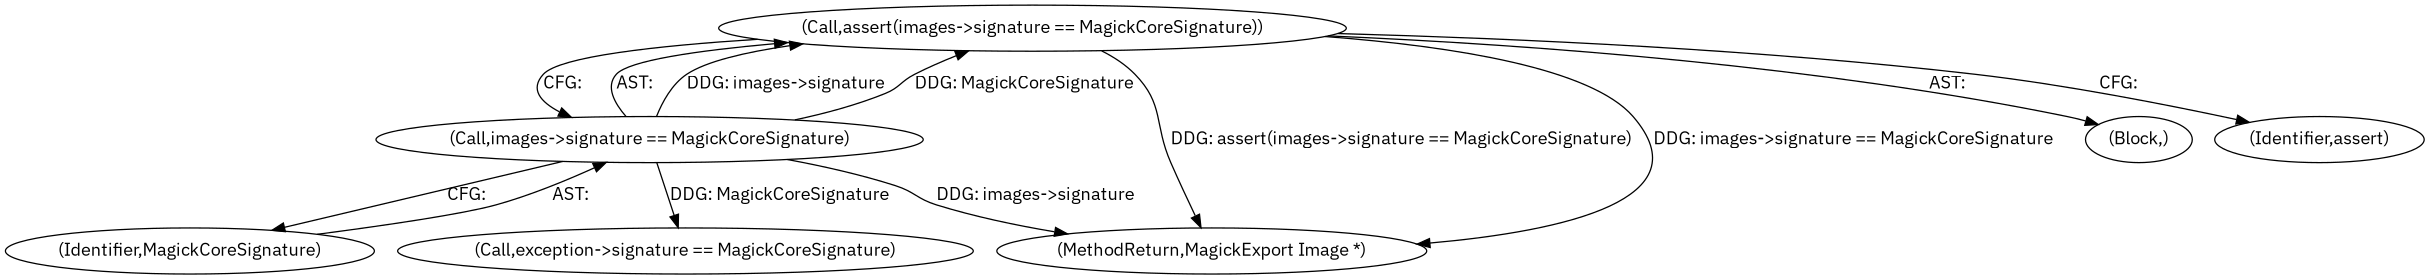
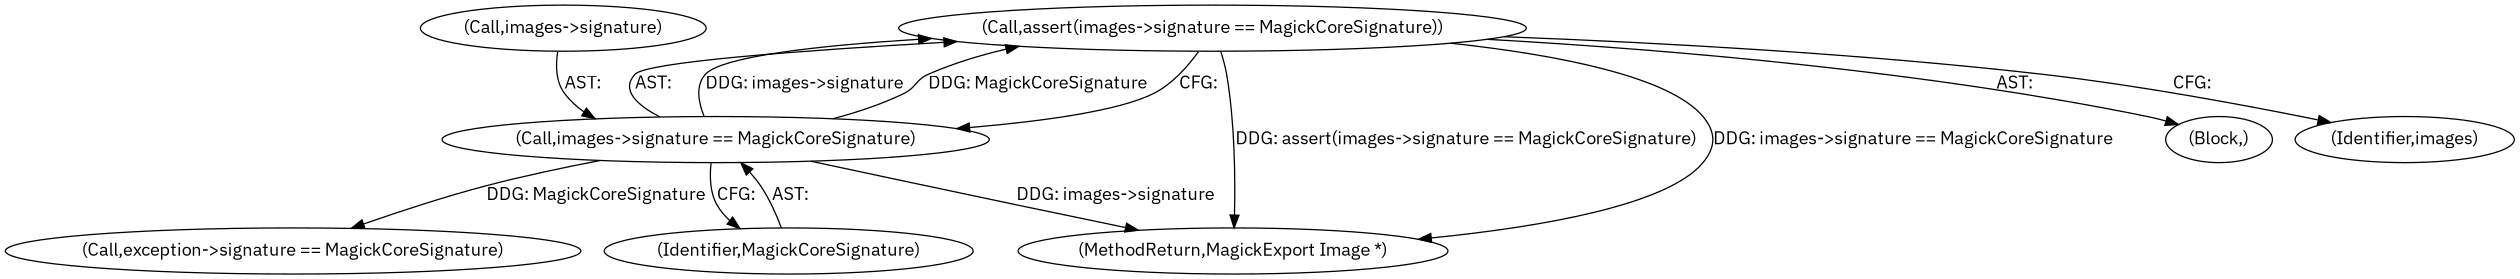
none -> (563, 28)
(2319, 140) -> (2405, 140)
